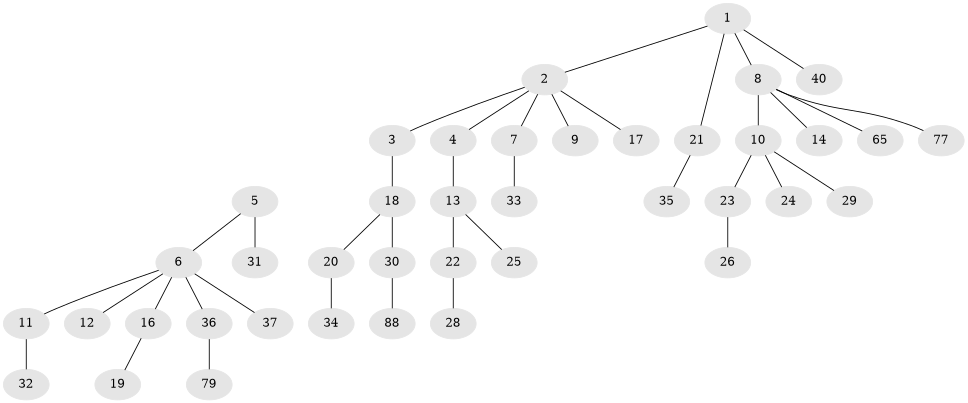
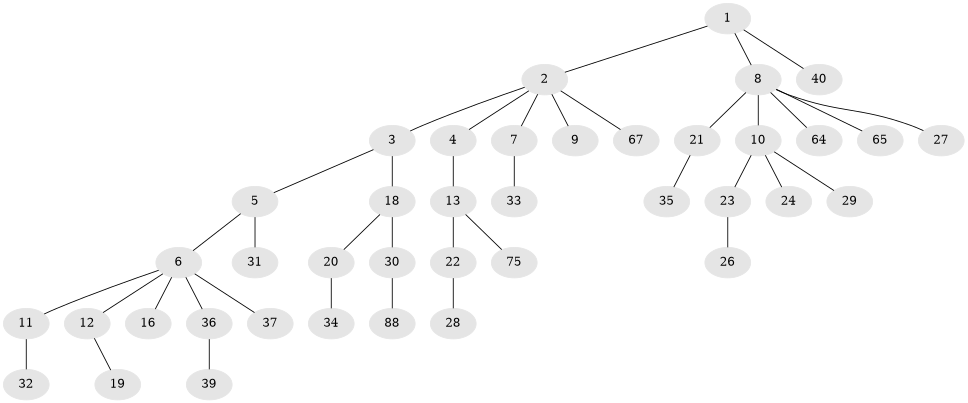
(713, 80) -> (728, 110)
(636, 141) -> (636, 141)
(819, 141) -> (819, 141)
(941, 141) -> (941, 141)
none -> (324, 171)
(514, 263) -> (514, 263)
(133, 354) -> (103, 354)
(209, 385) -> (209, 385)
